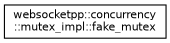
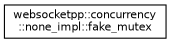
(85, 22) -> (85, 22)
